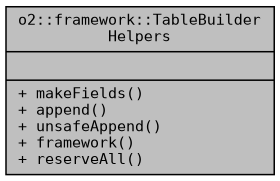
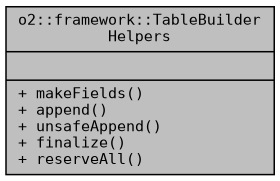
(77, 143) -> (73, 143)
